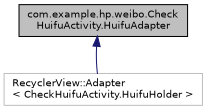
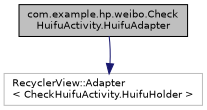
(96, 60) -> (110, 50)
